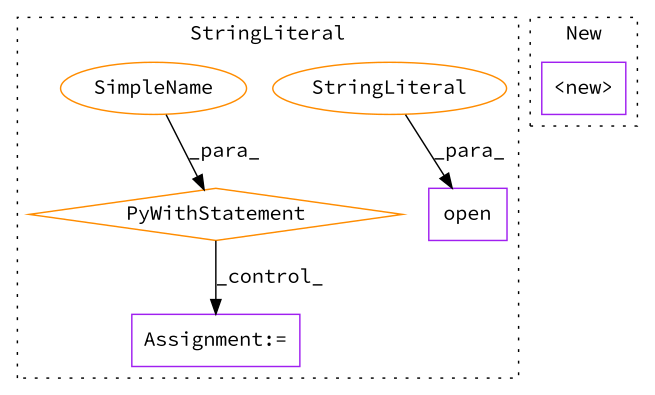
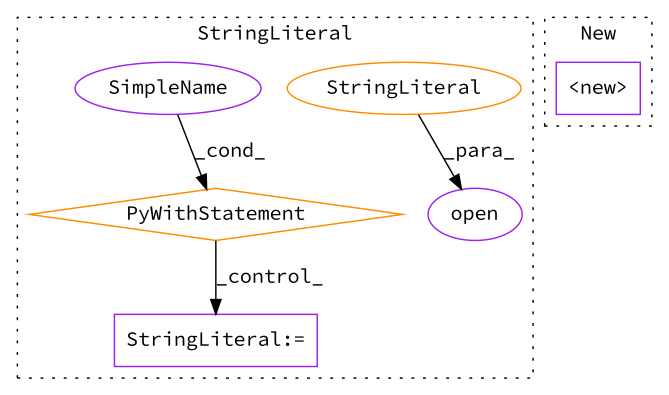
(154, 88) -> (168, 88)
(225, 151) -> (230, 151)
(468, 214) -> (475, 214)
(216, 340) -> (216, 340)
